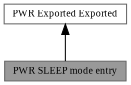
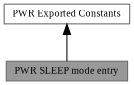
(65, 14) -> (67, 14)
